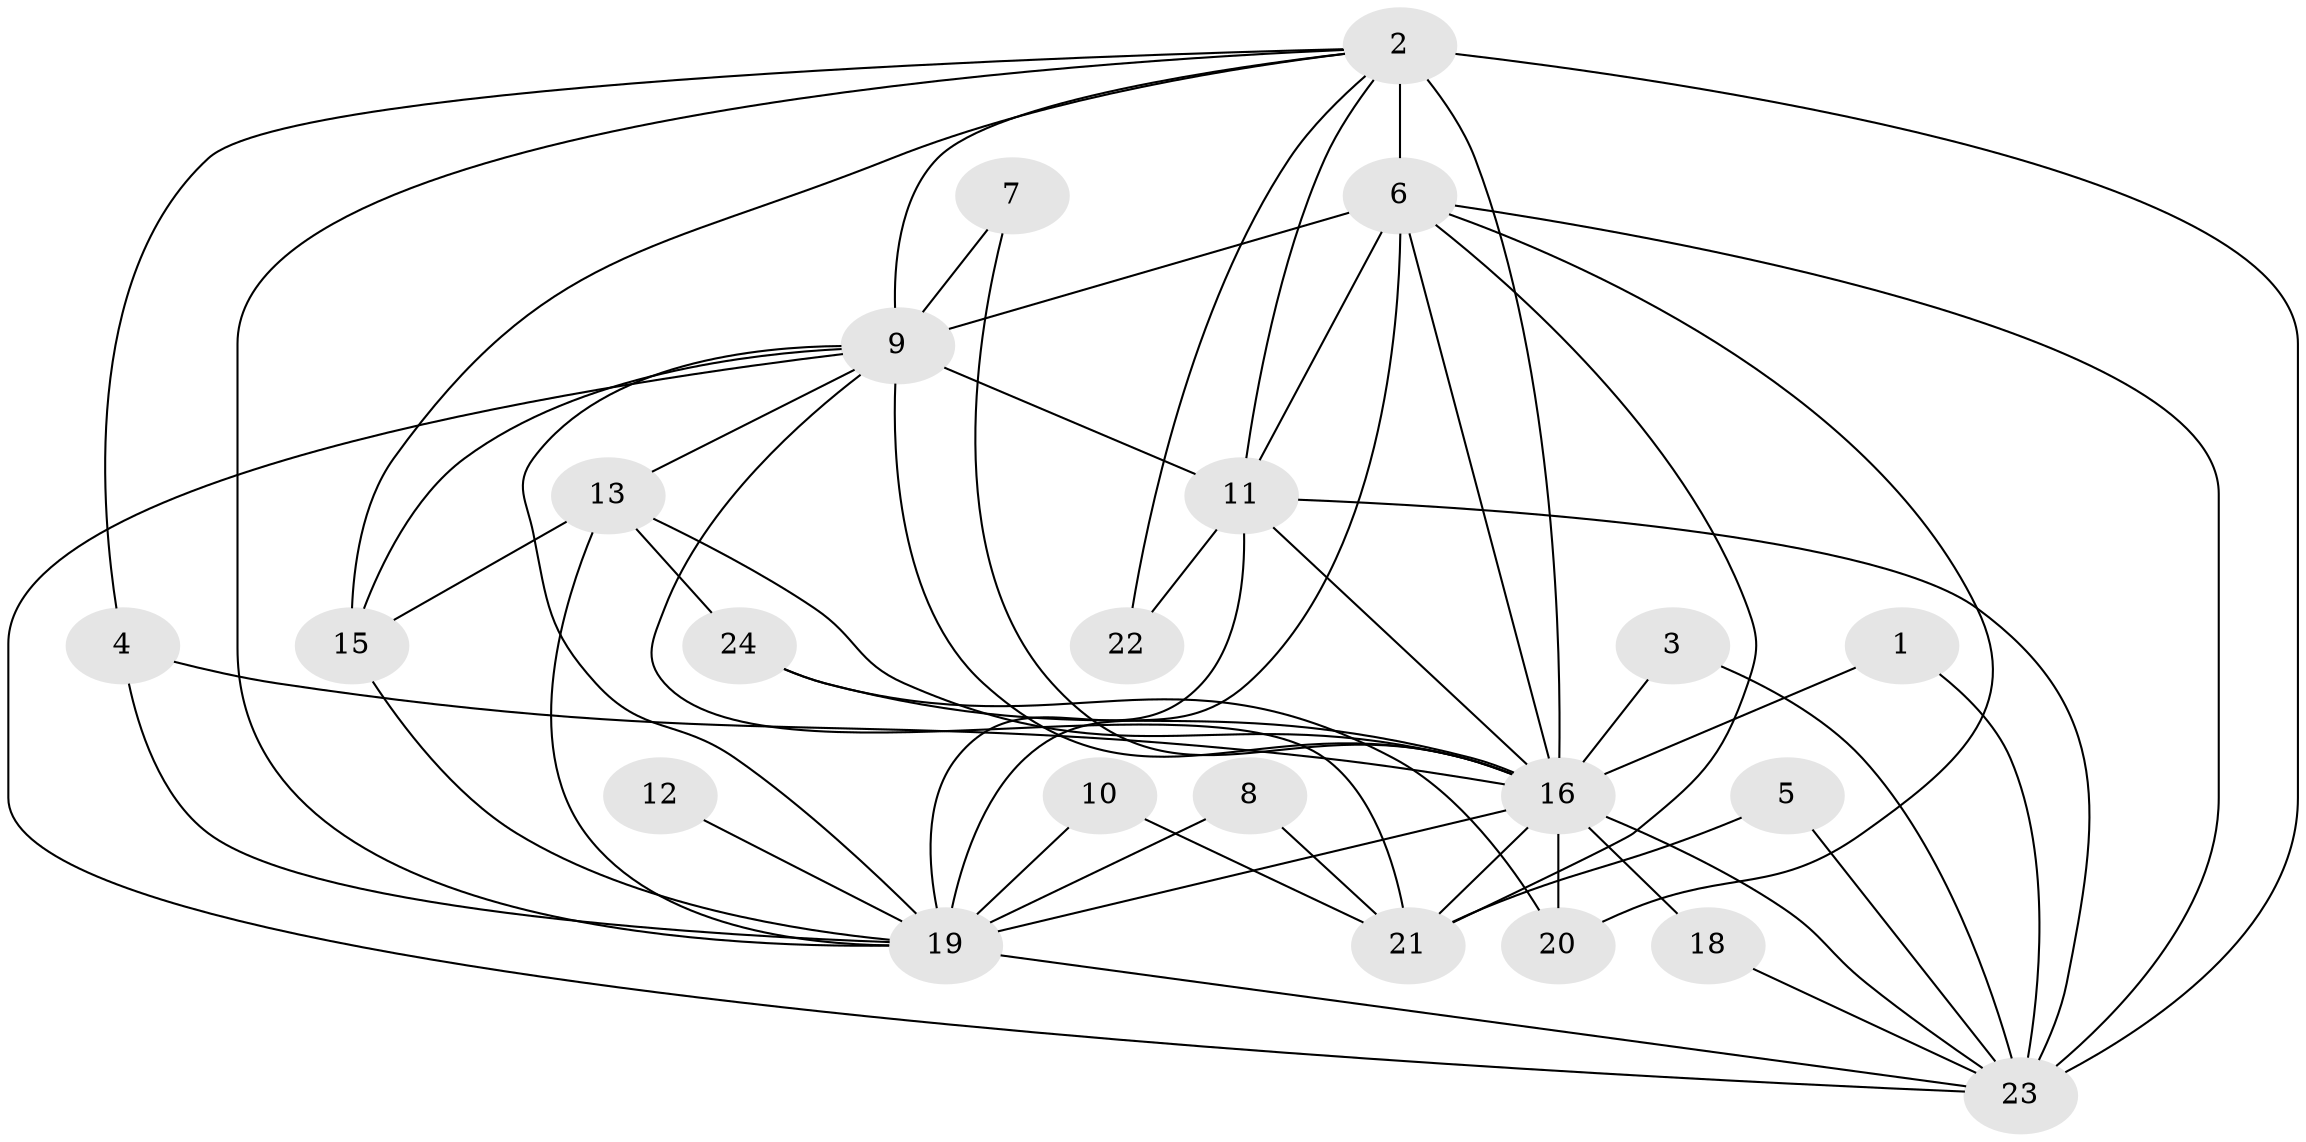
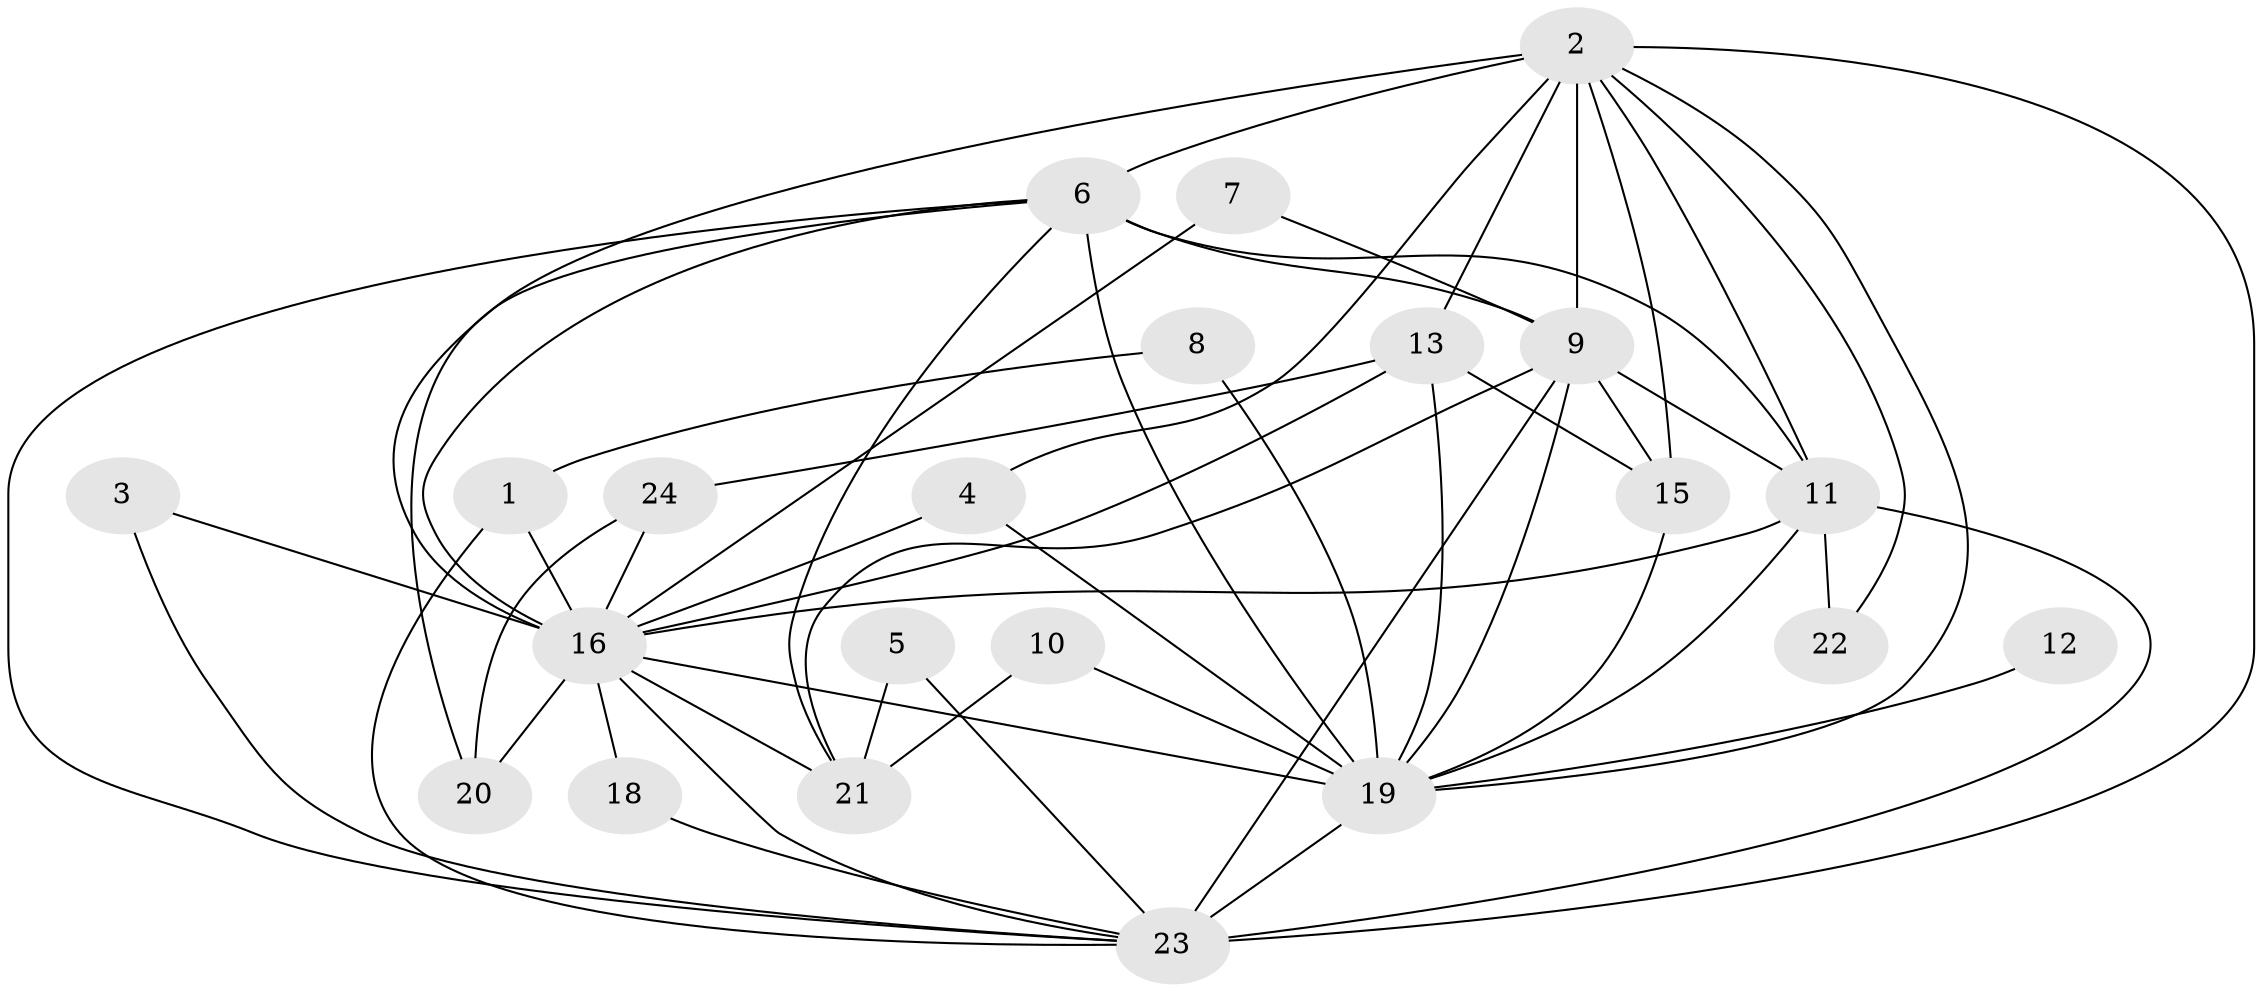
(753, 421) -> (1502, 196)
(988, 687) -> none
(1329, 871) -> (844, 396)
